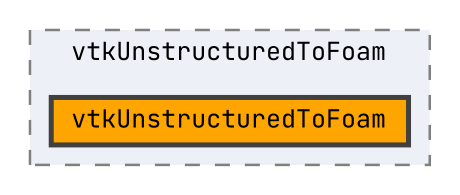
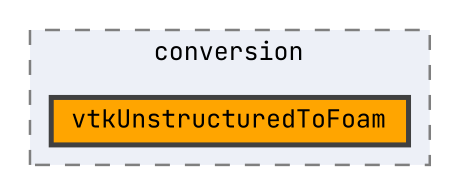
(230, 54) -> (230, 54)
